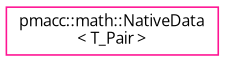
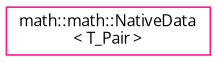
(112, 31) -> (108, 31)
